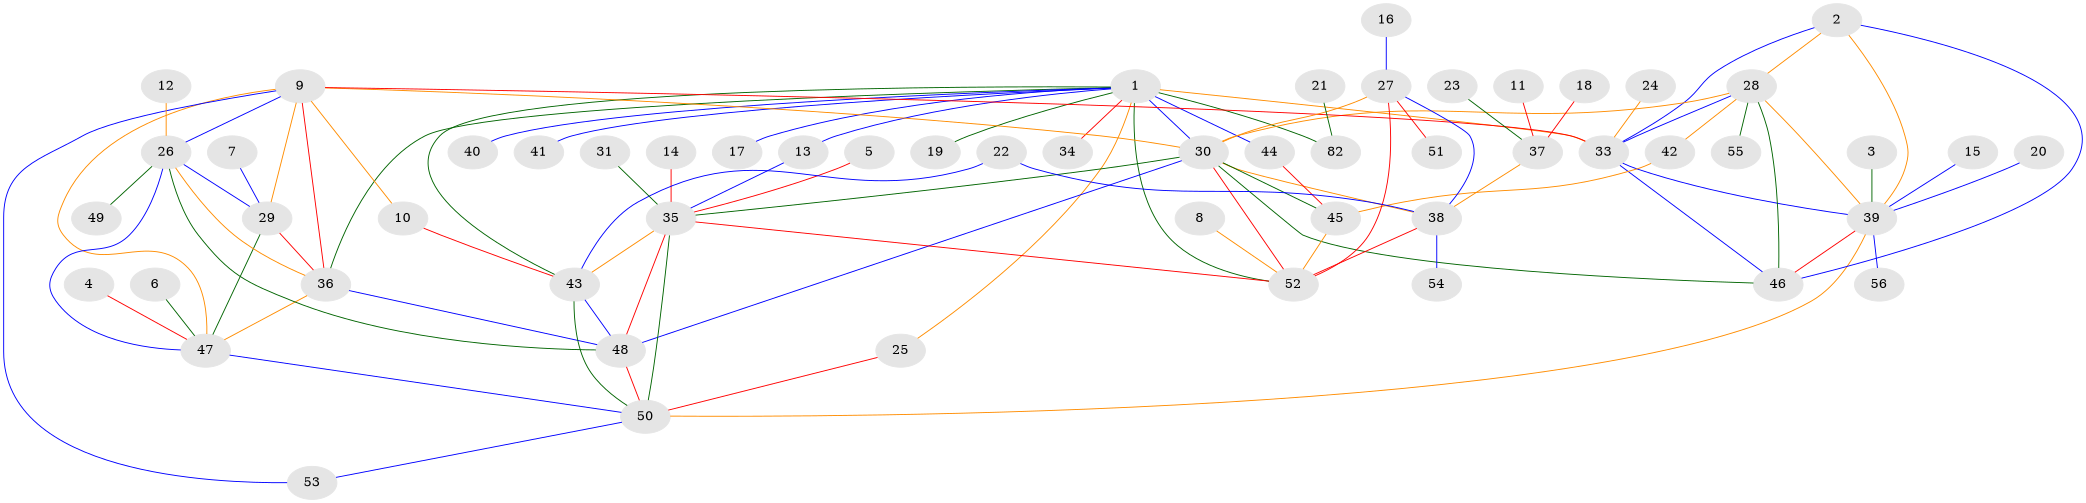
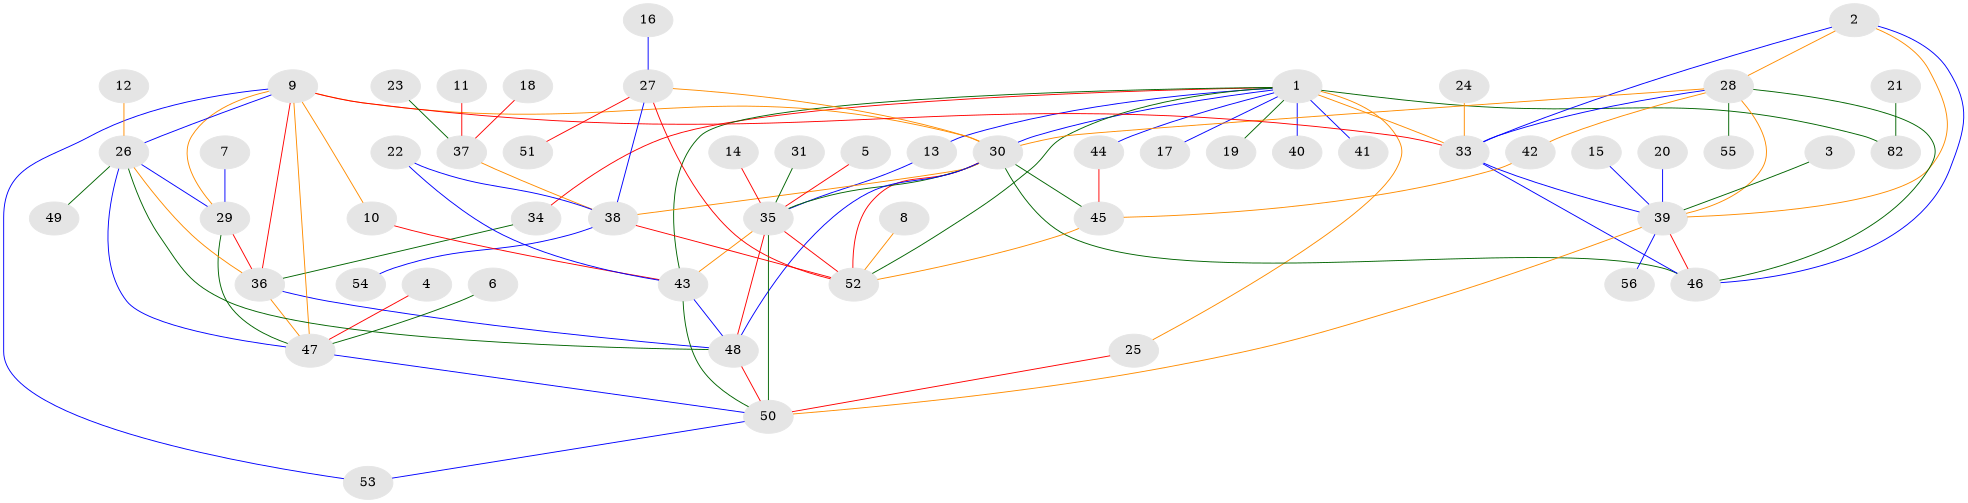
(641, 107) -> (398, 252)
